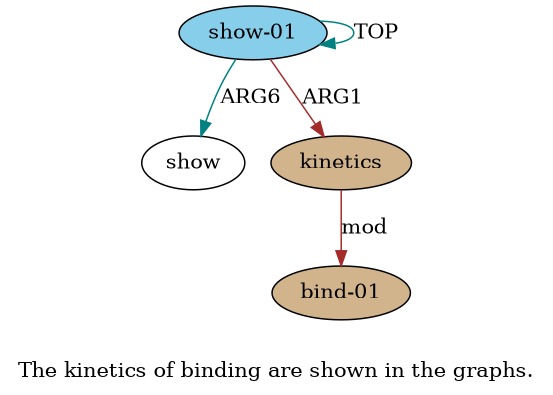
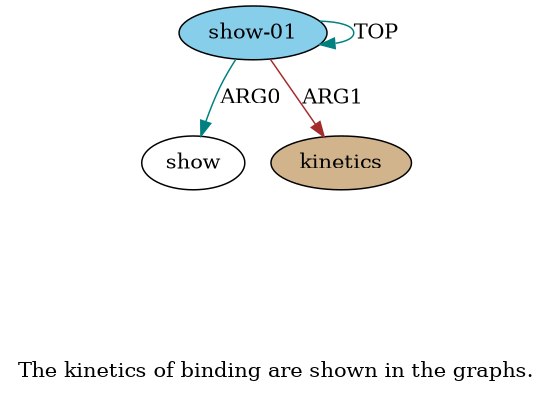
(251, 98) -> (251, 98)
(341, 293) -> none
